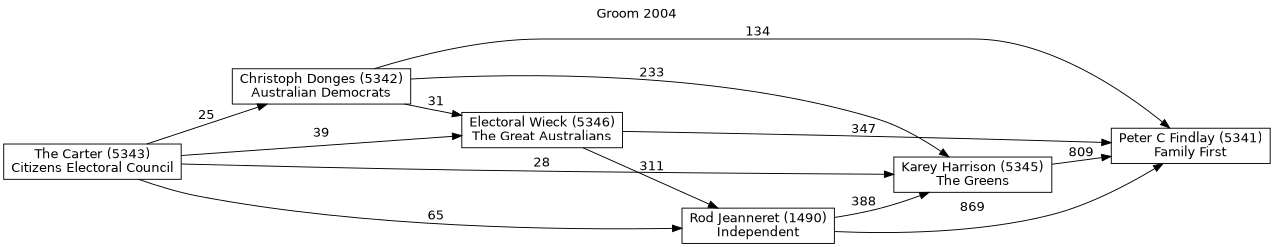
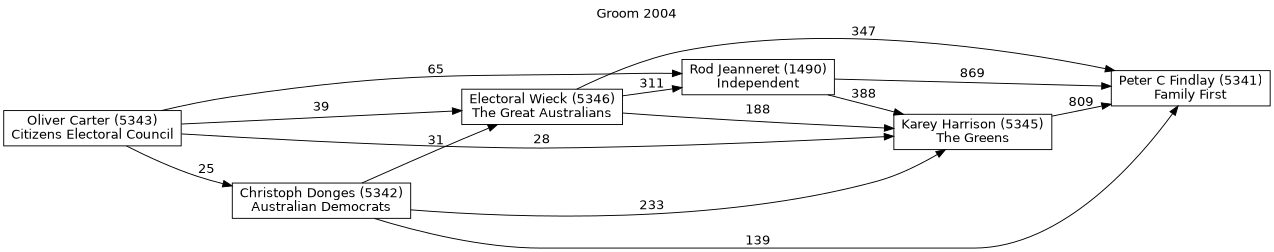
(758, 32) -> (758, 241)
none -> (754, 121)
(92, 162) -> (92, 128)
